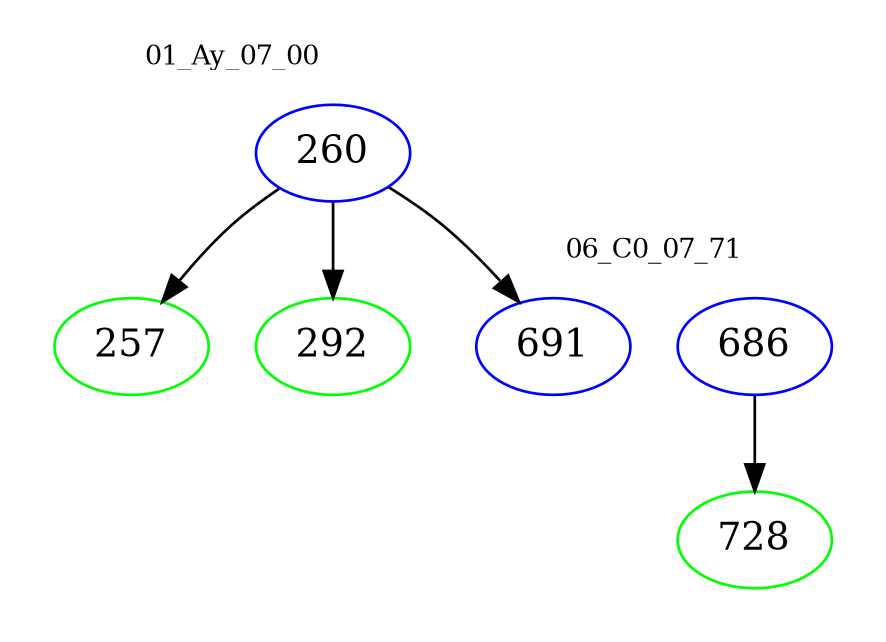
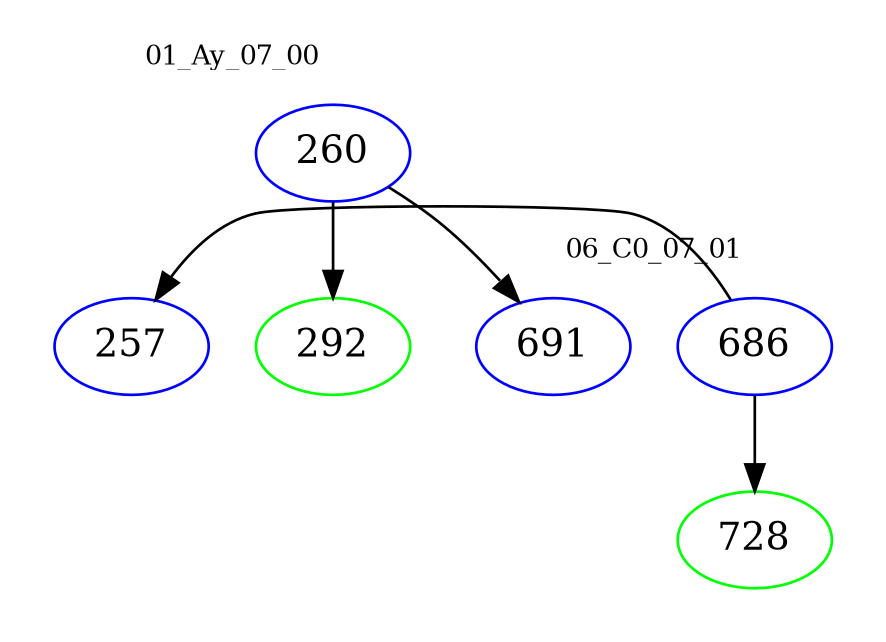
(225, 231) -> (457, 206)
(654, 251) -> (654, 251)
(132, 347) -> (132, 347)
